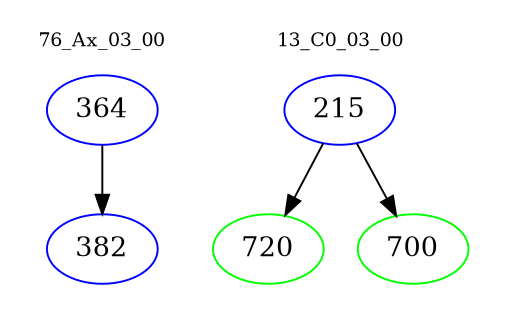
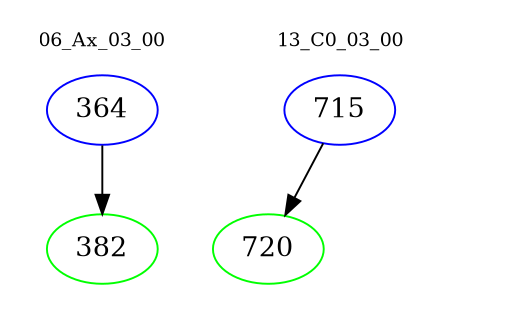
(102, 42) -> (102, 42)
(340, 110) -> (340, 110)
(102, 249) -> (102, 249)
(413, 249) -> none
